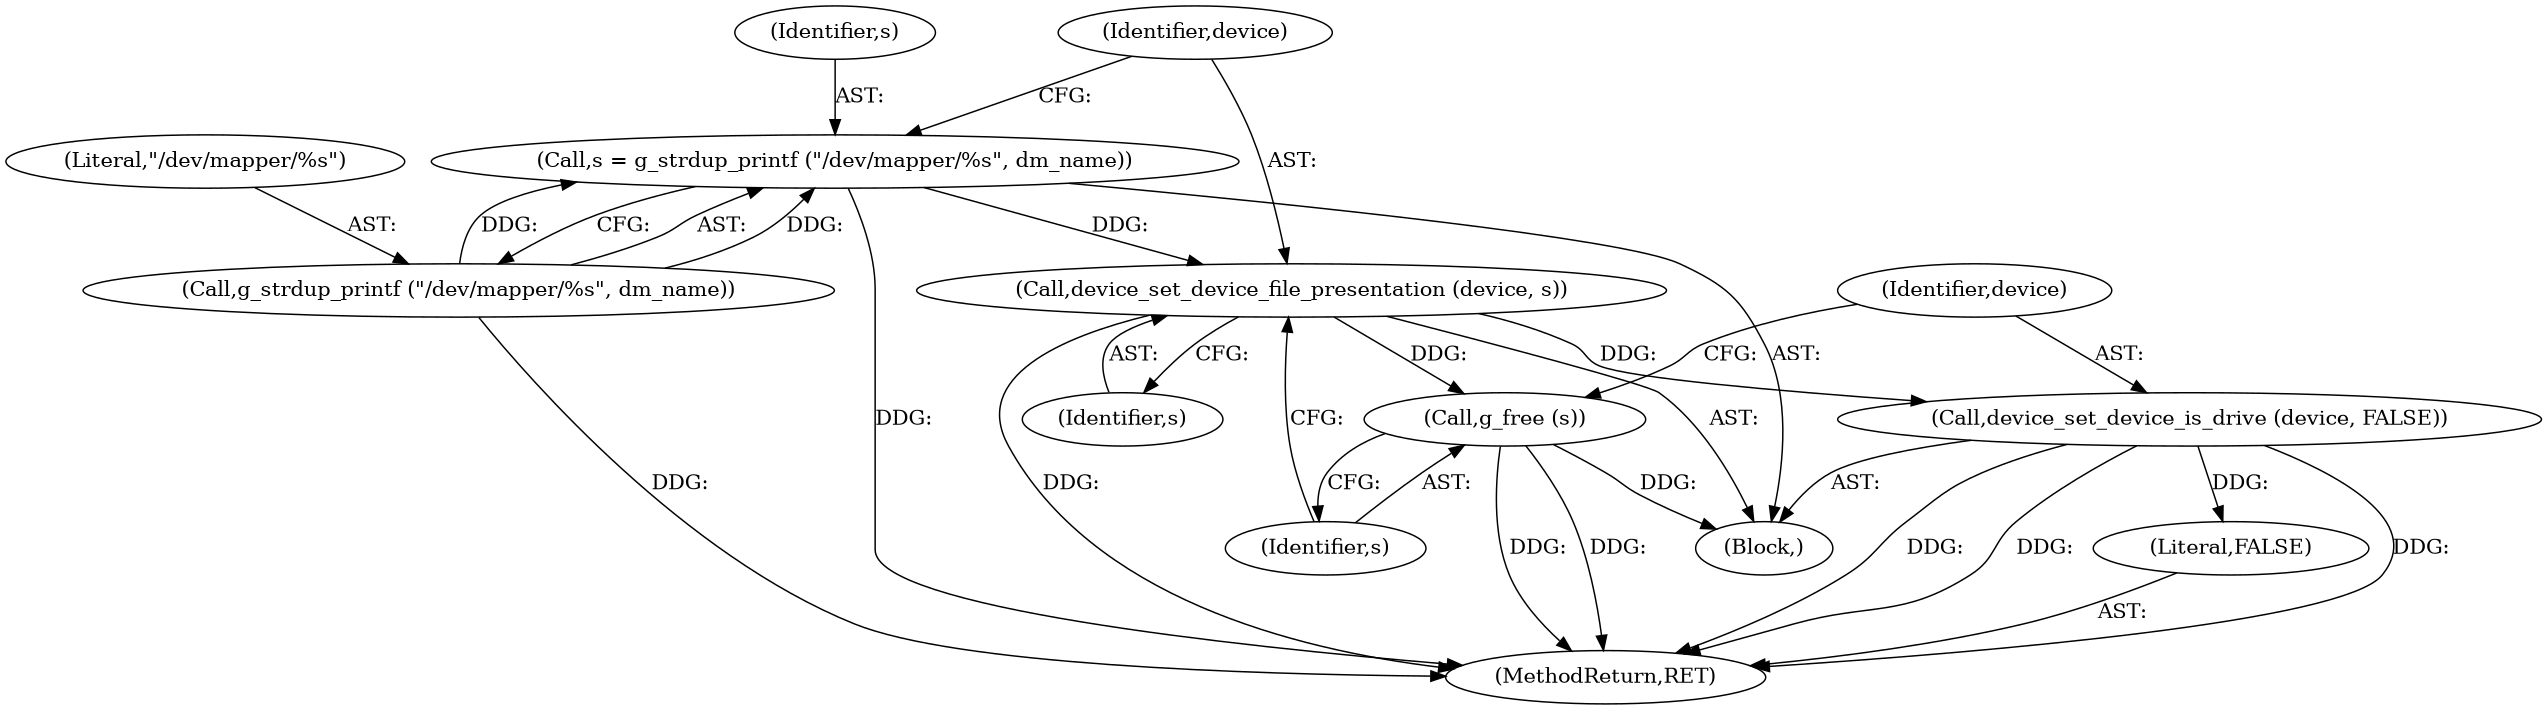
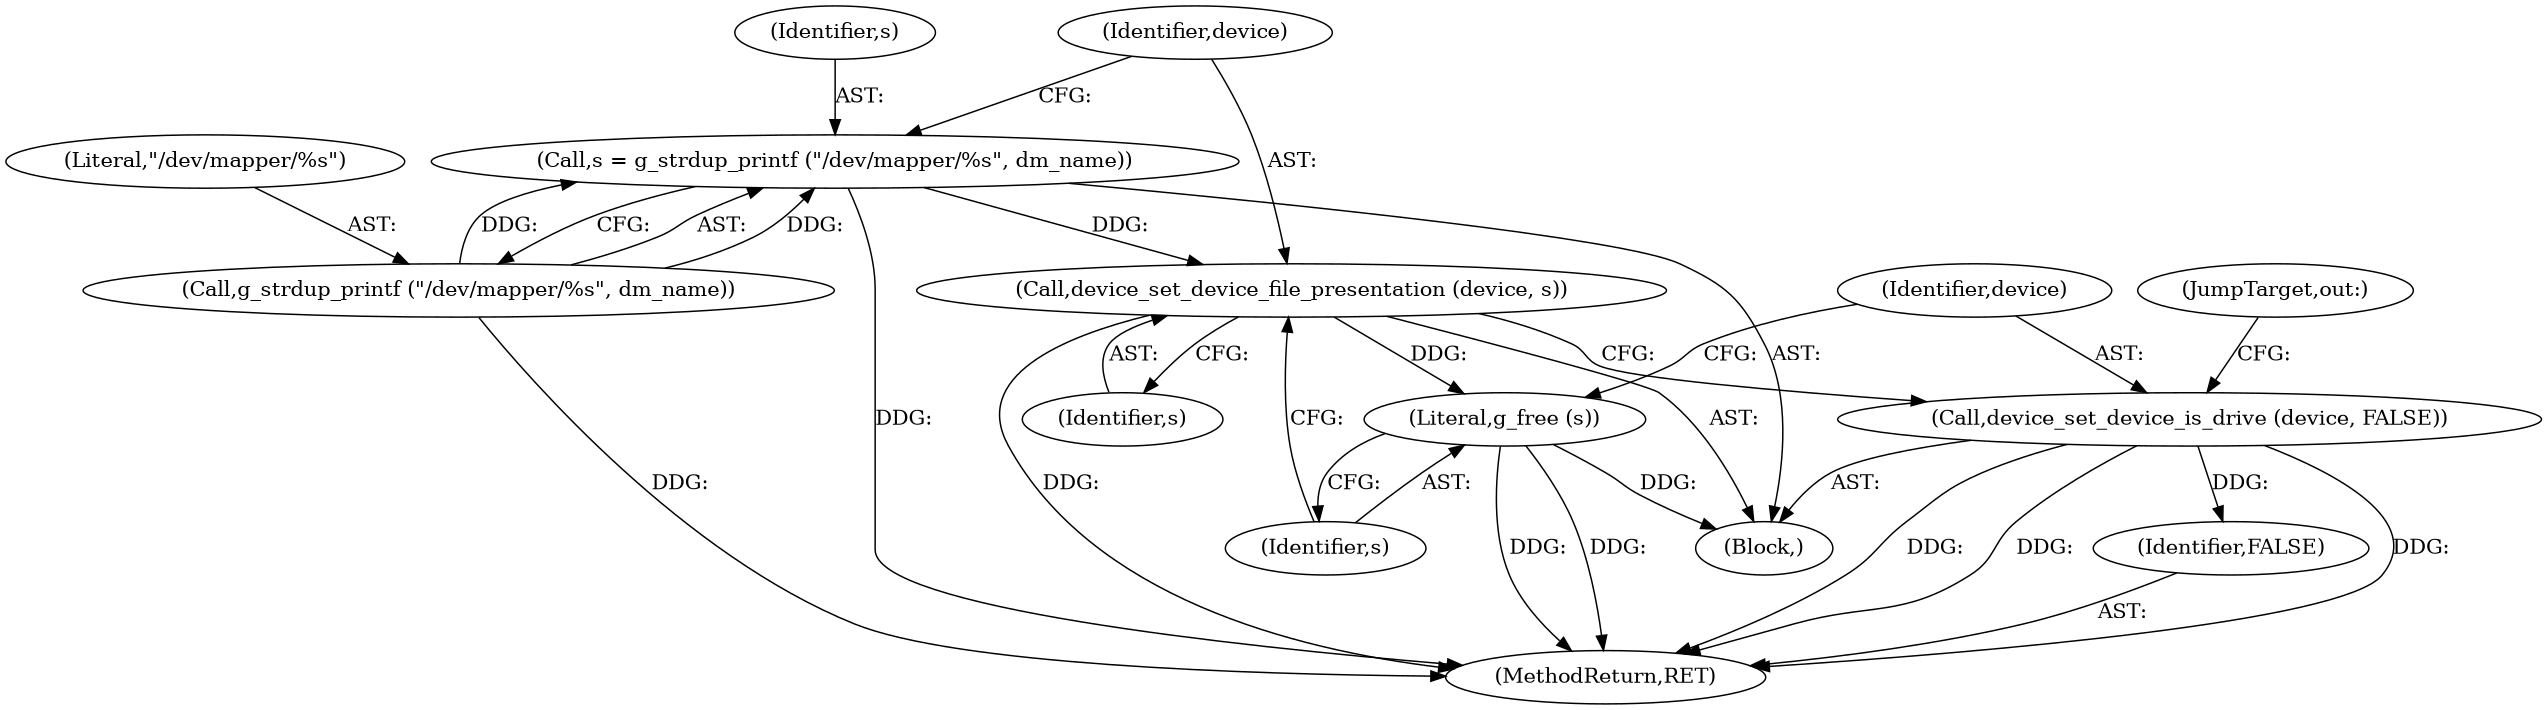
none -> (2276, 290)
(1632, 355) -> (1632, 355)
(1505, 419) -> (1505, 419)
(2231, 548) -> (2231, 548)
